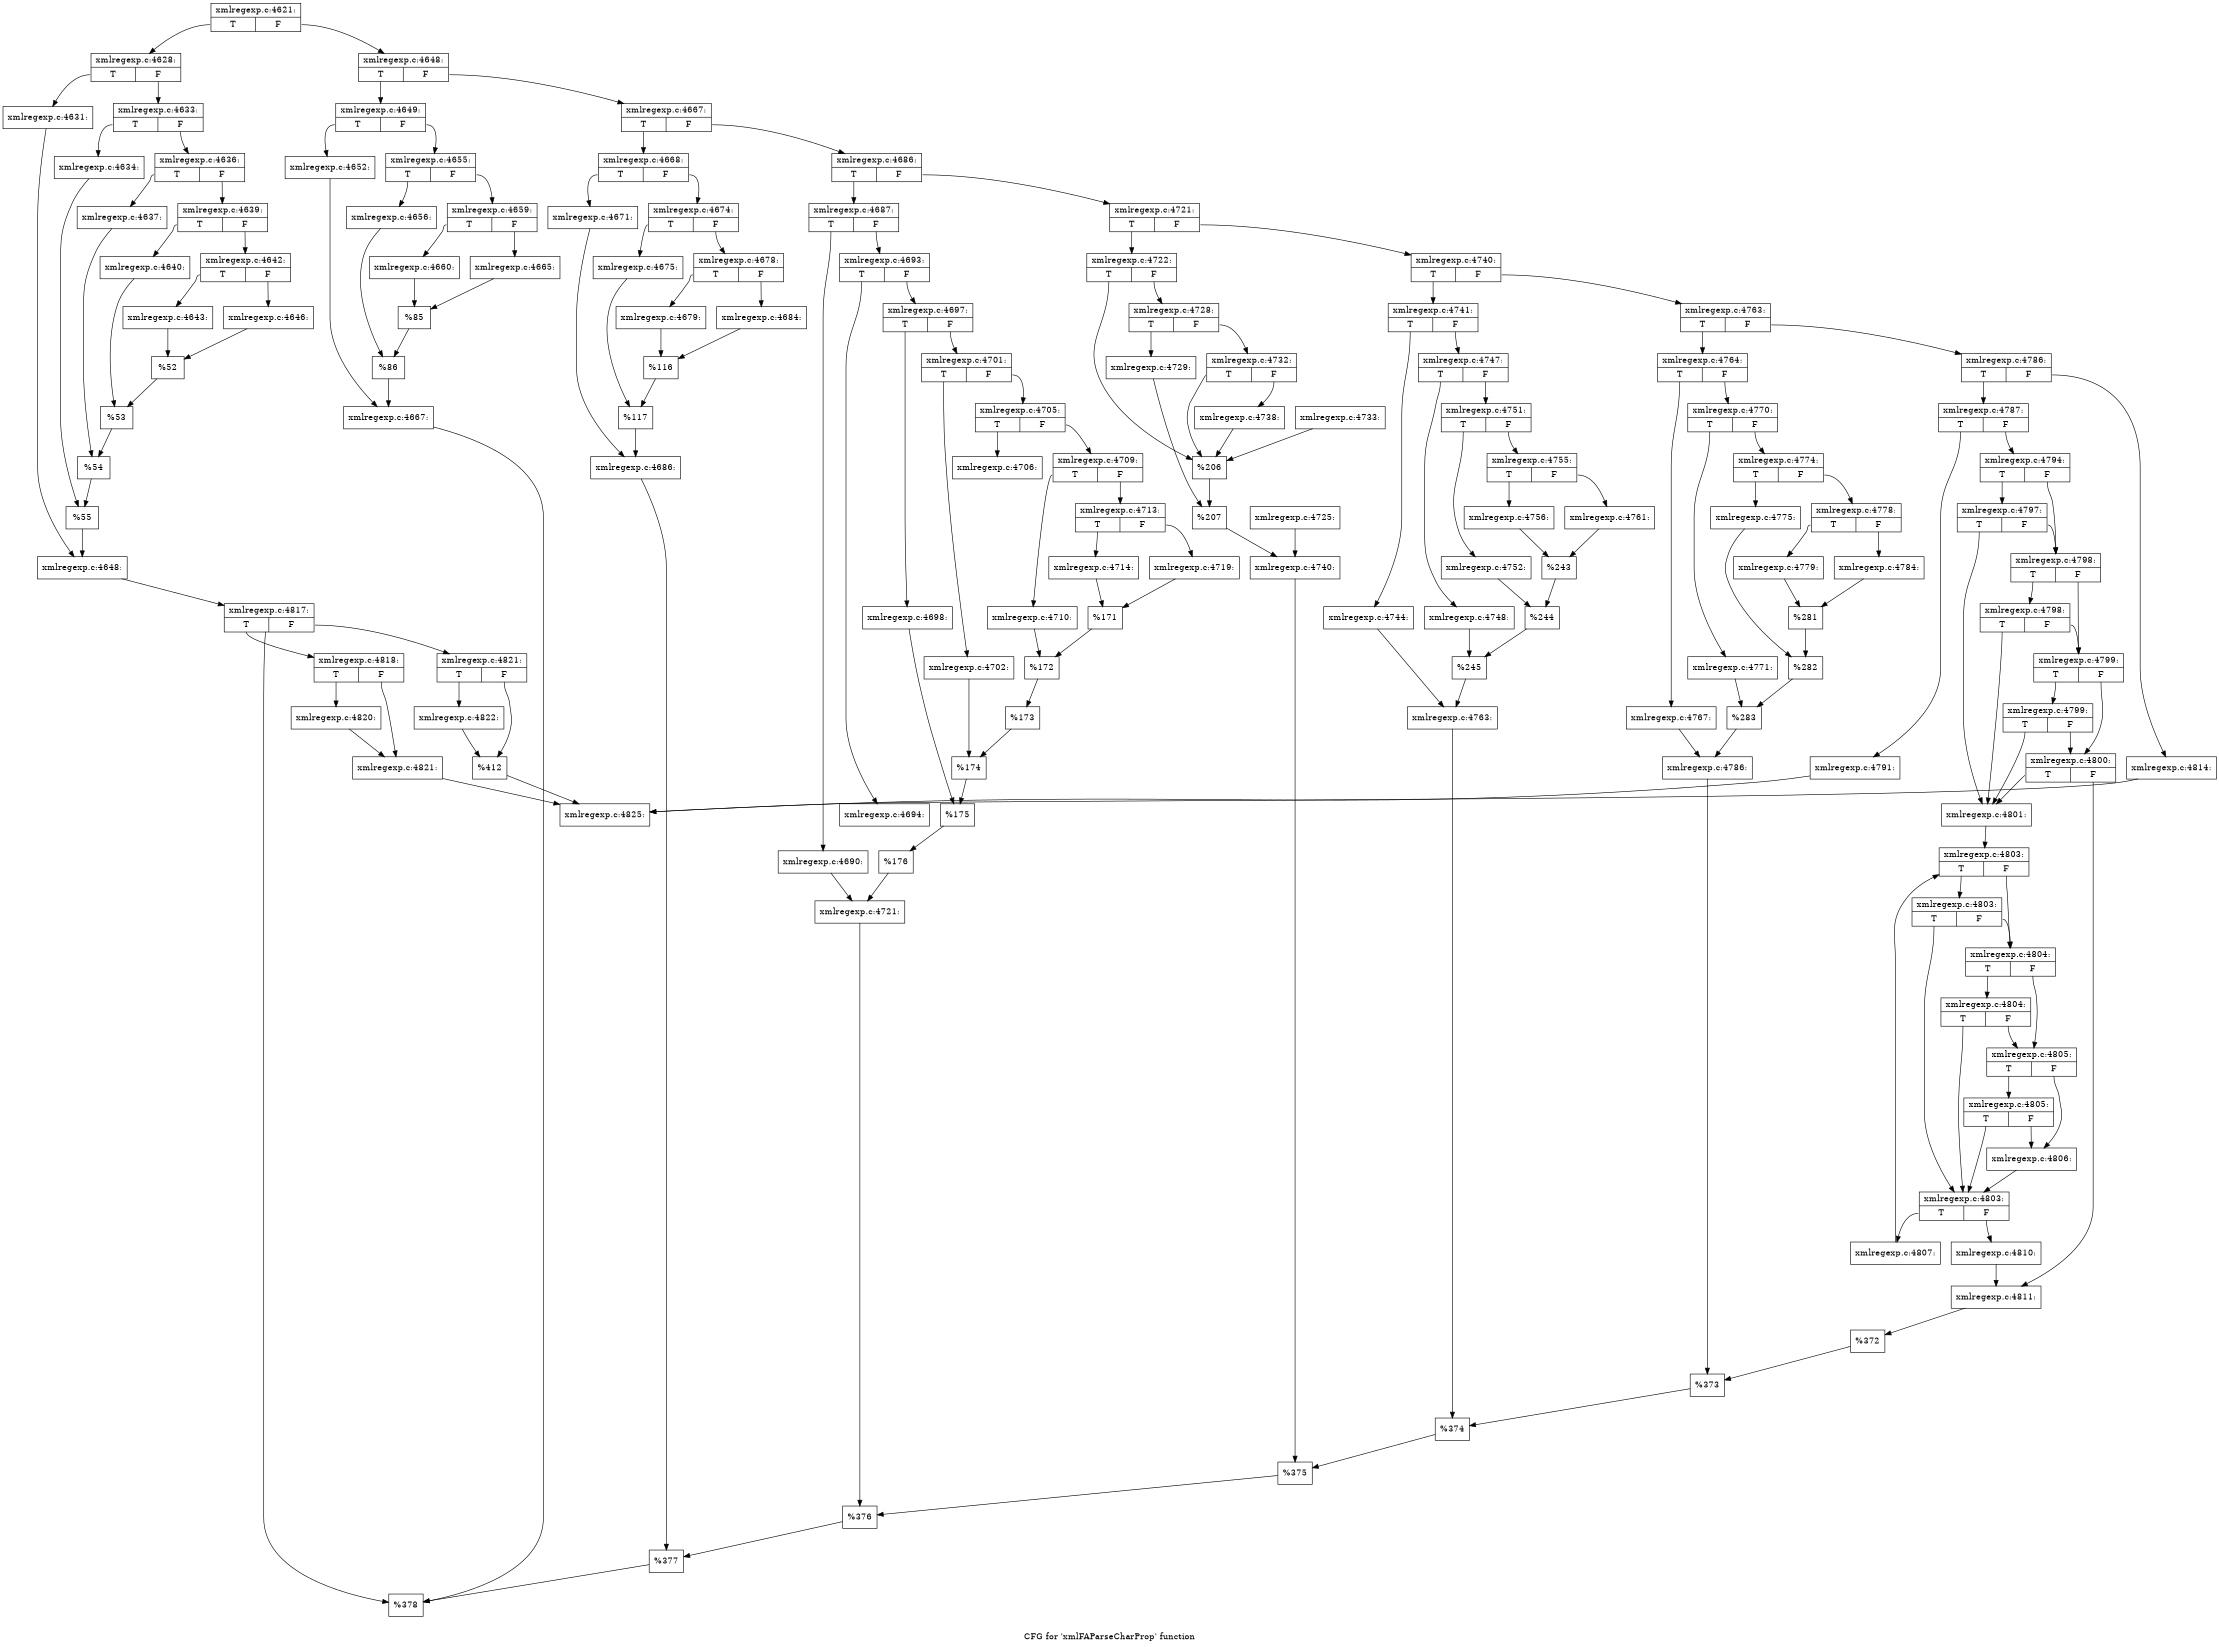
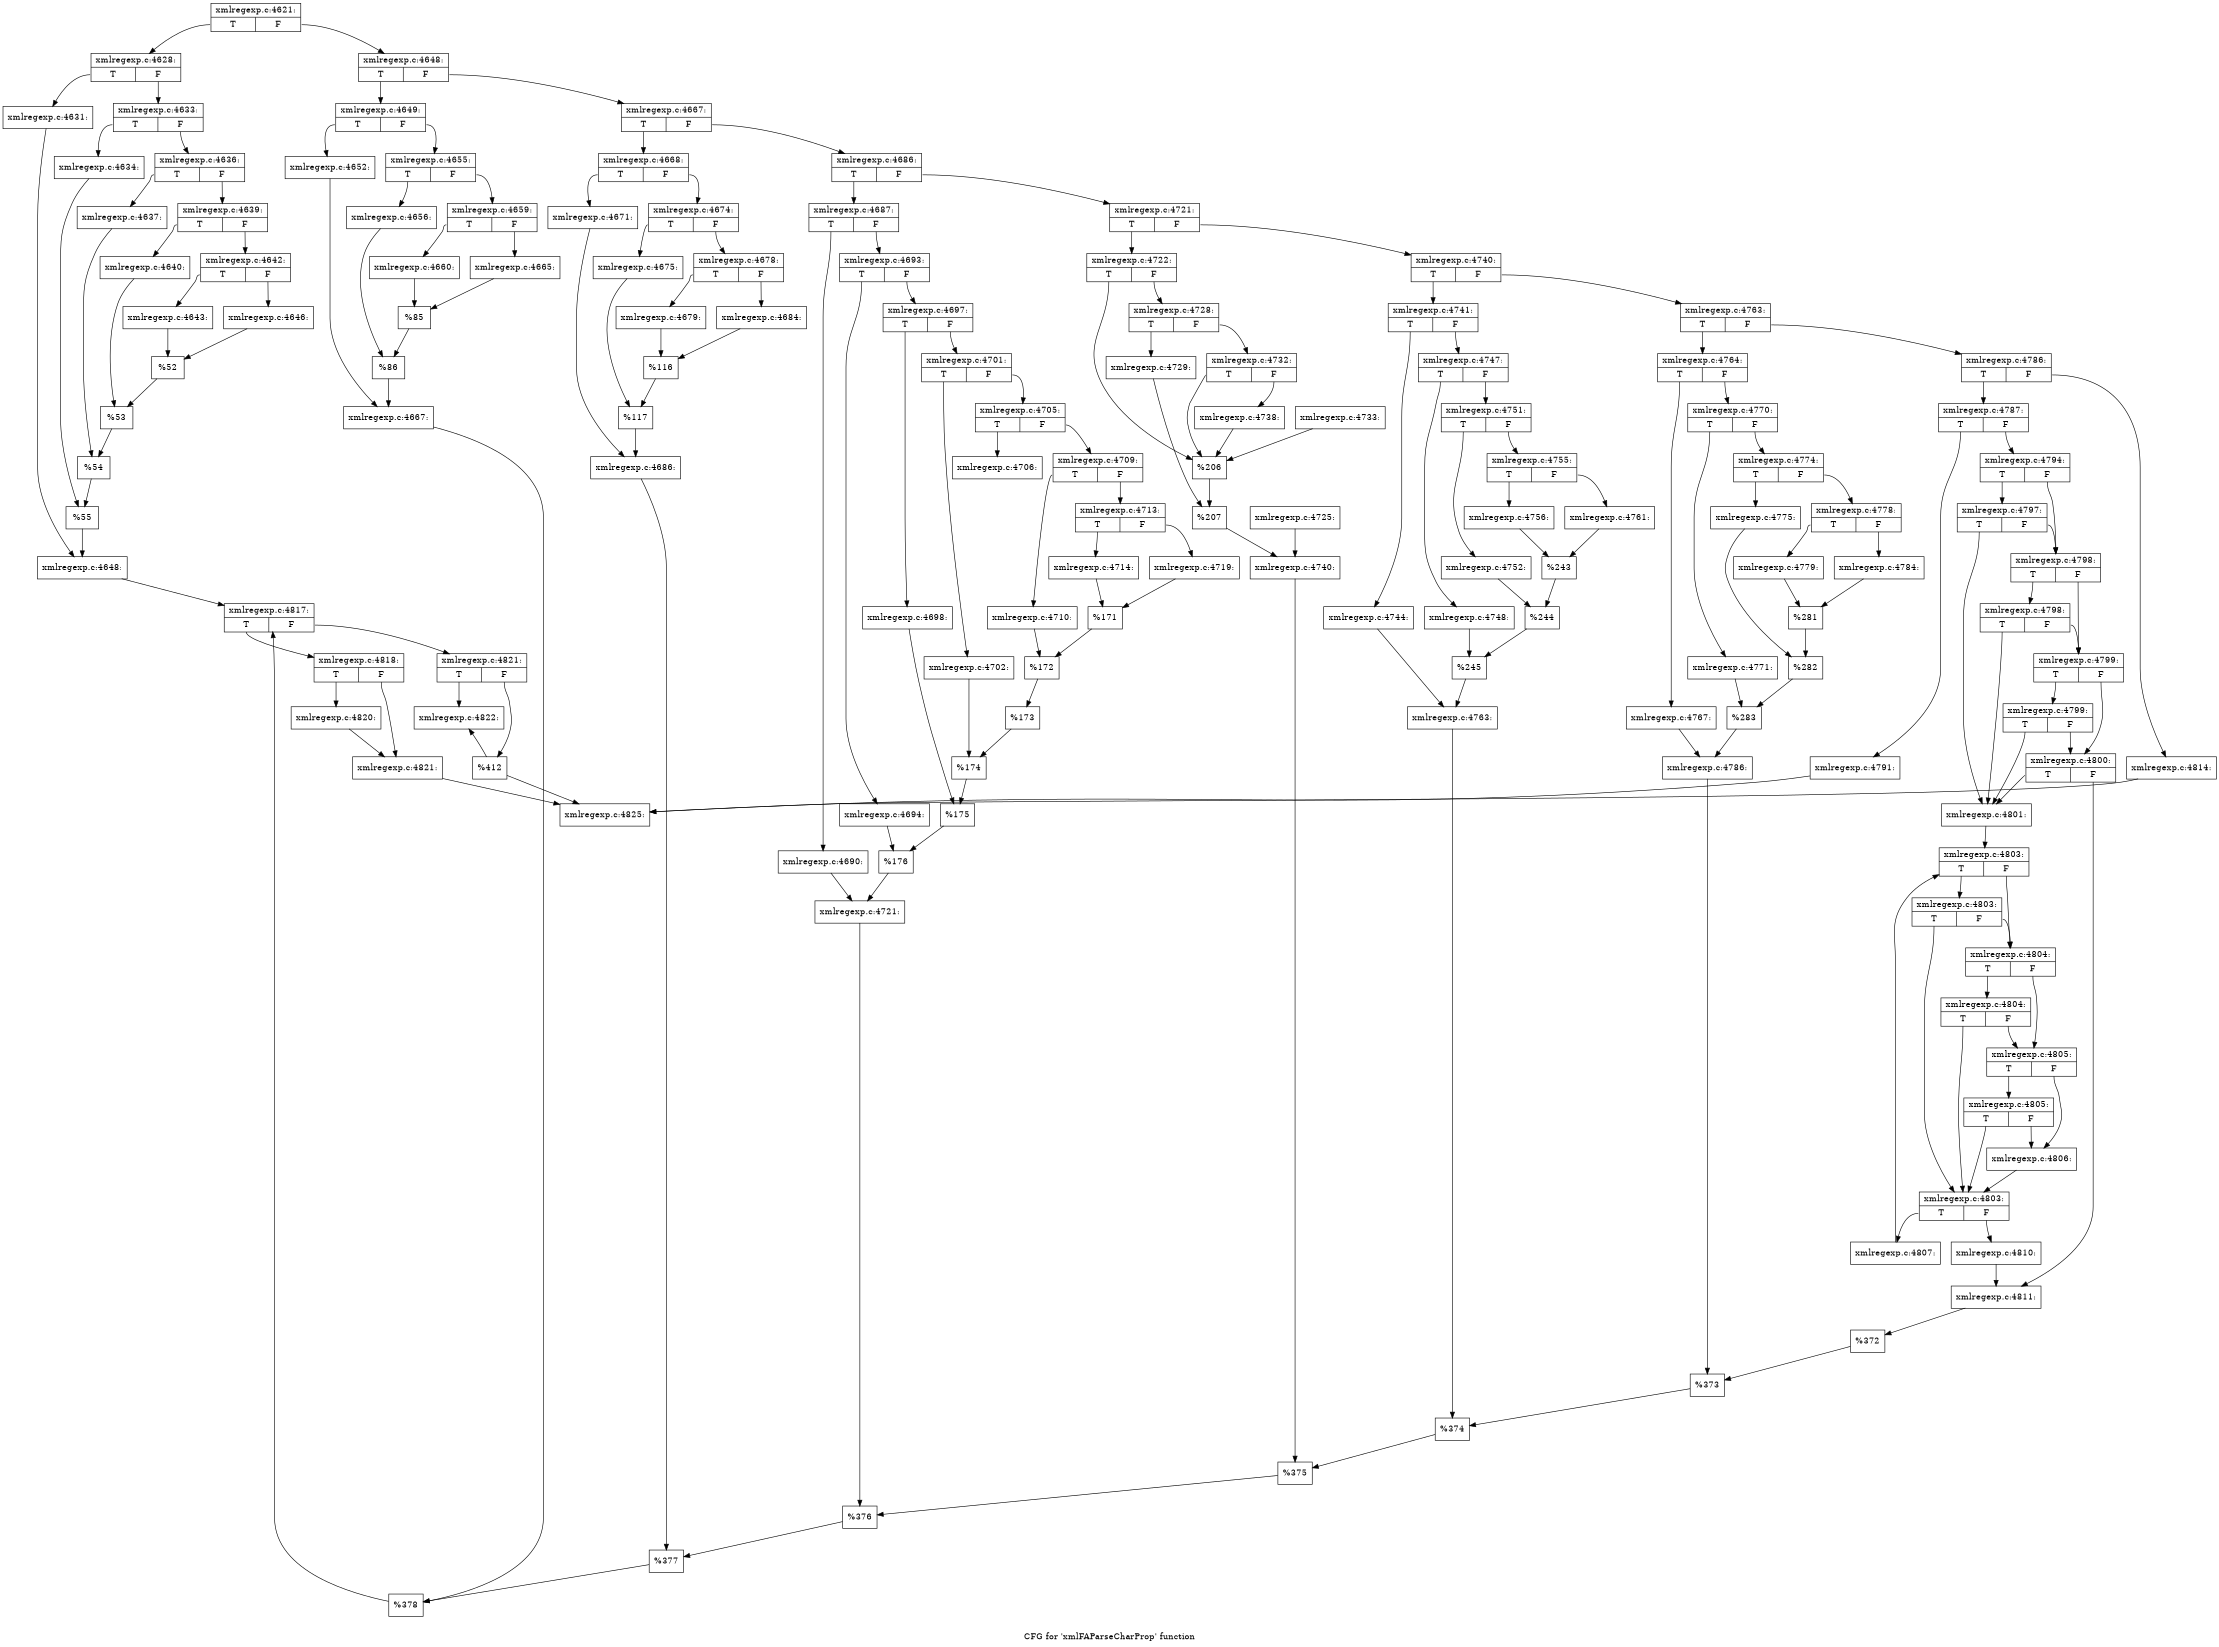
(469, 741) -> (480, 745)
none -> (890, 835)
(264, 1153) -> (275, 1154)
